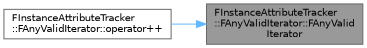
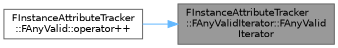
(88, 24) -> (73, 24)
